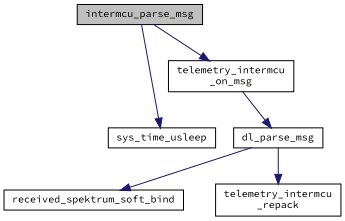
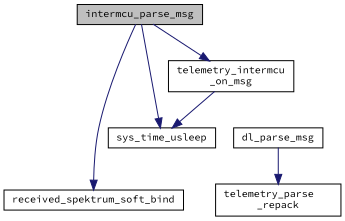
(254, 106) -> (197, 106)
(191, 167) -> (106, 100)
(278, 200) -> (278, 200)
